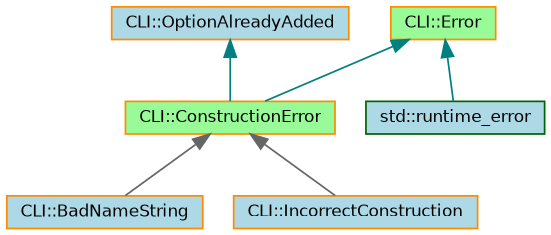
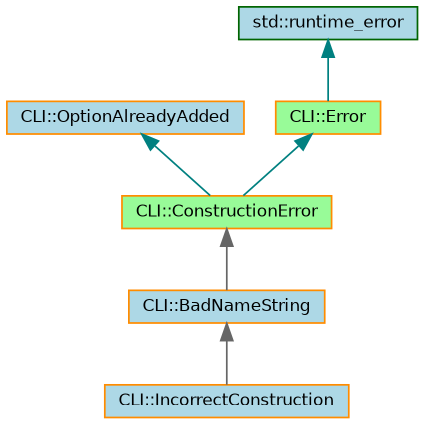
(450, 79) -> (328, 79)
(300, 170) -> (227, 363)
